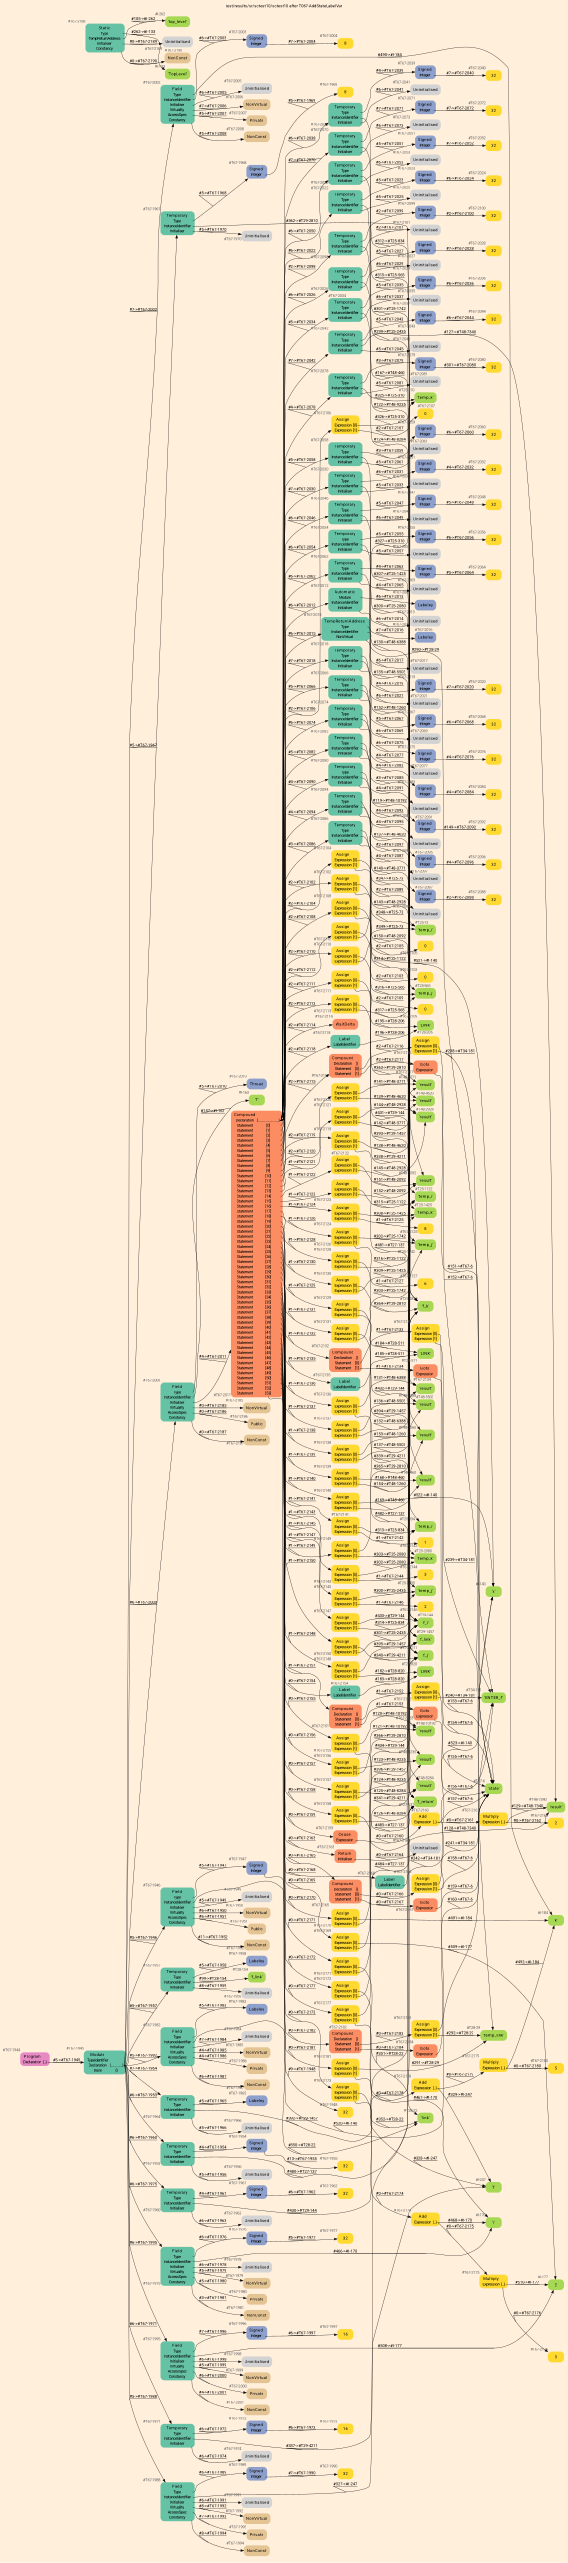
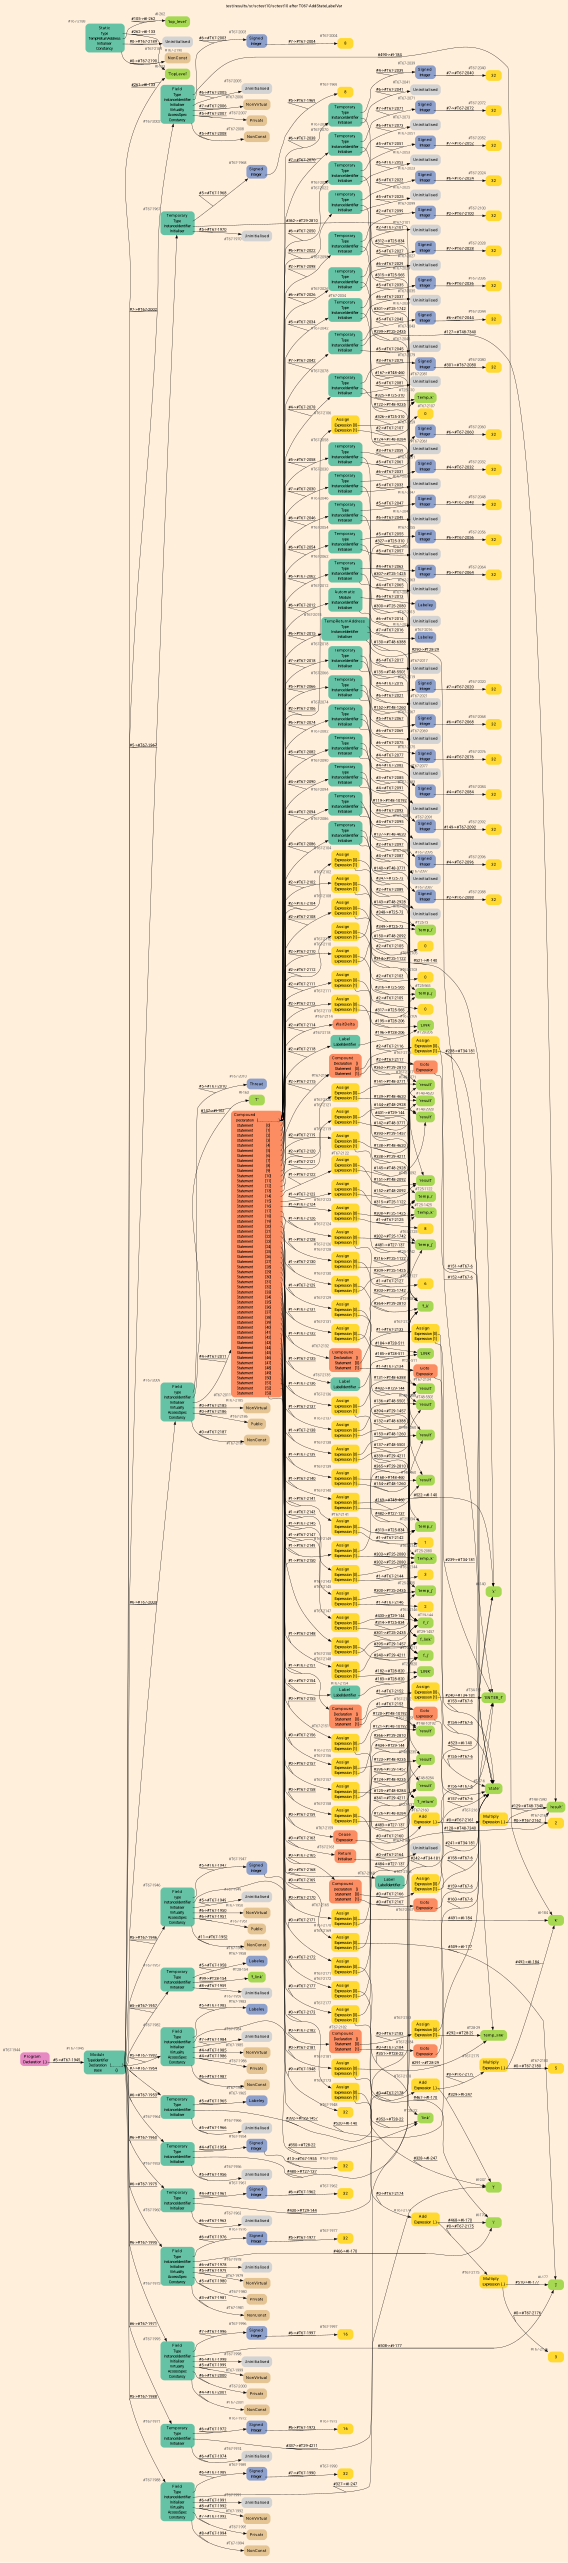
(345, 637) -> (345, 637)
none -> (129, 668)
